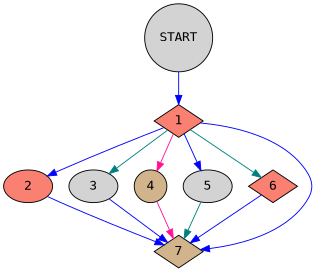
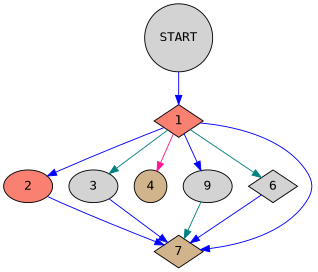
(208, 186) -> (208, 186)
(273, 186) -> (273, 186)
(163, 216) -> none
